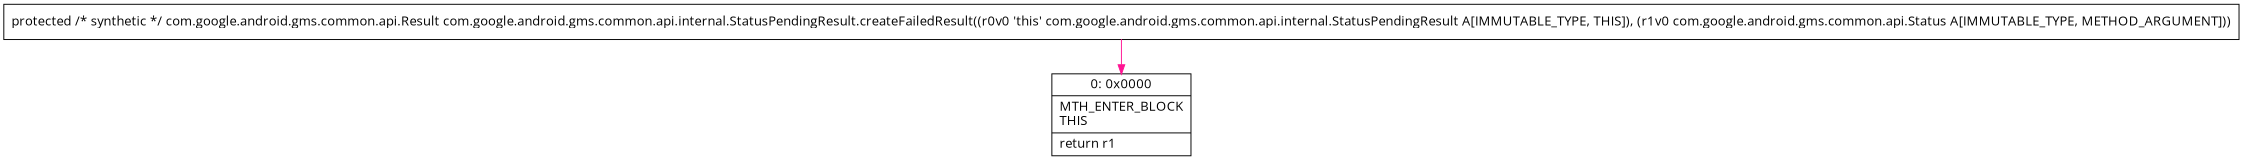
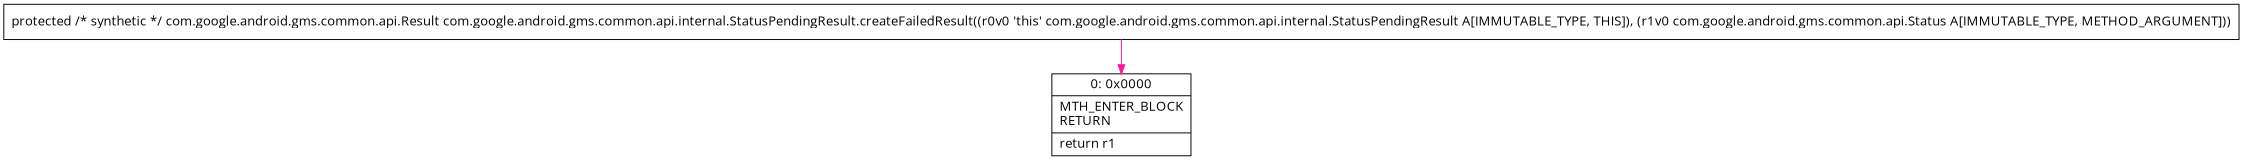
(1074, 121) -> (1086, 121)
